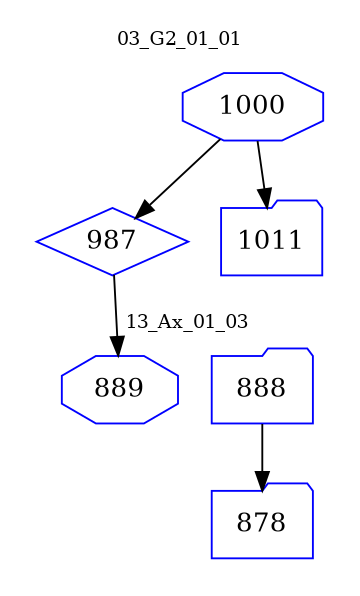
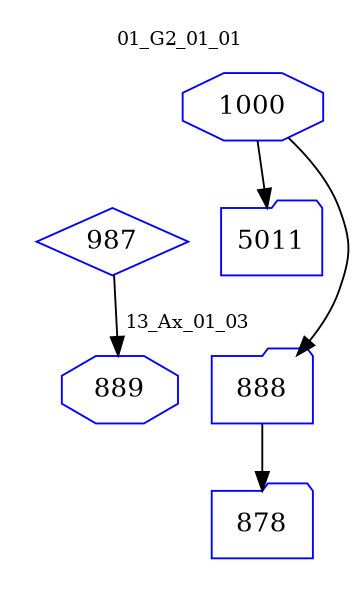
(180, 40) -> (180, 40)
(185, 172) -> (326, 182)
(272, 242) -> (272, 242)
